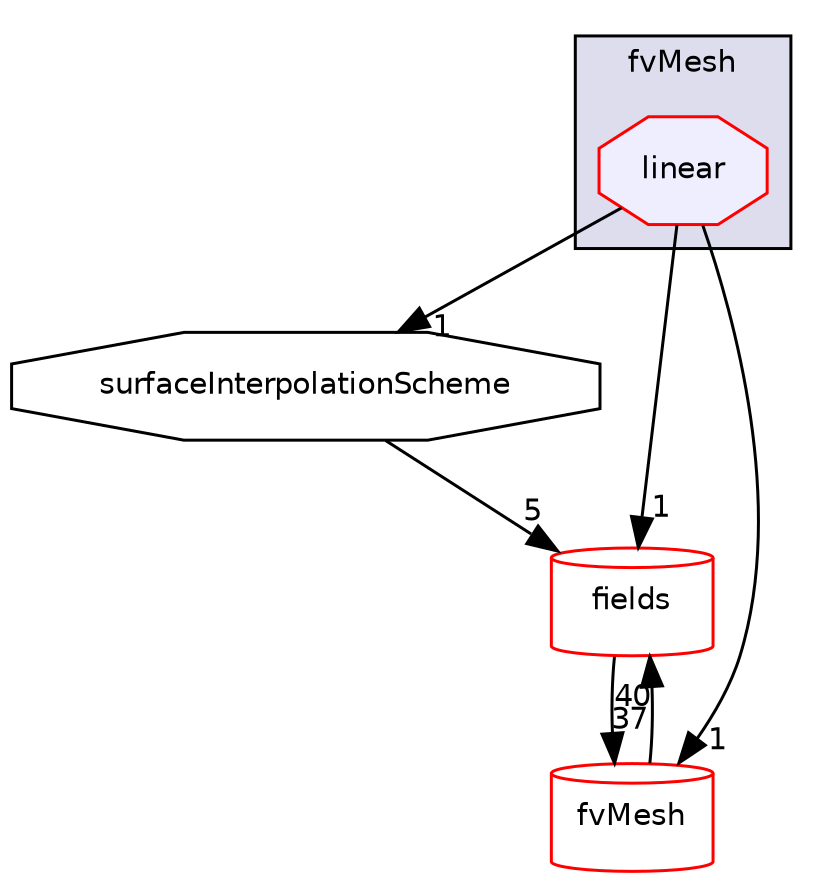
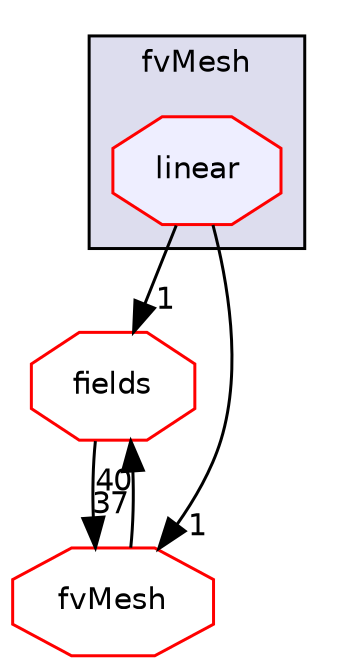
(306, 386) -> none
(632, 602) -> (113, 386)
(632, 817) -> (113, 602)
